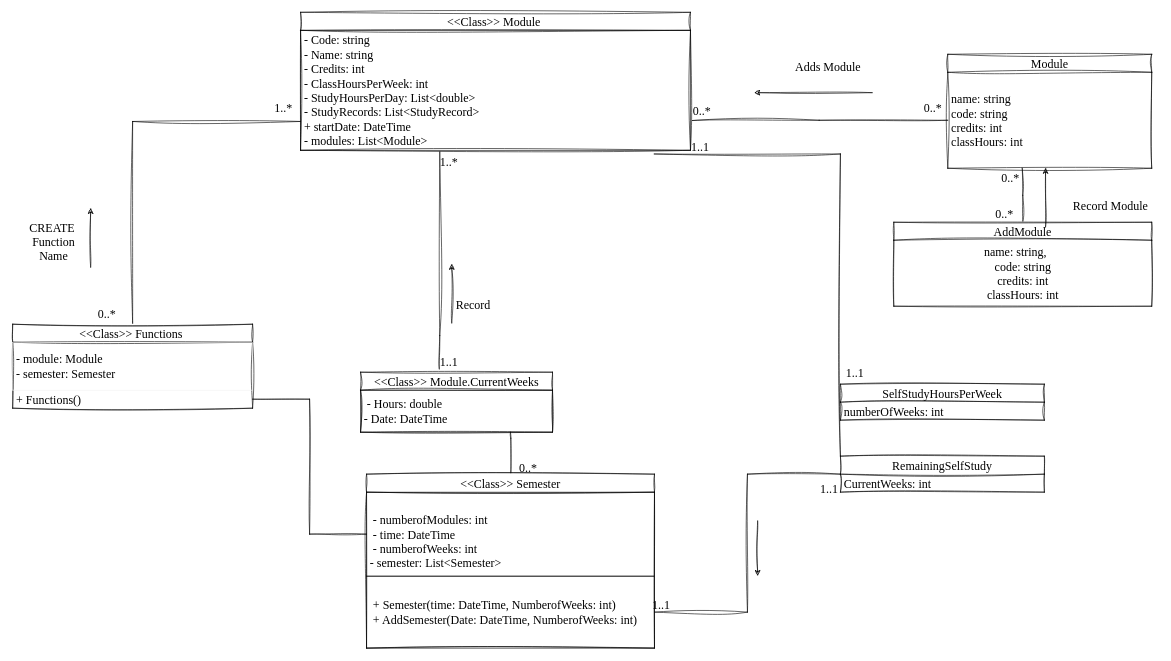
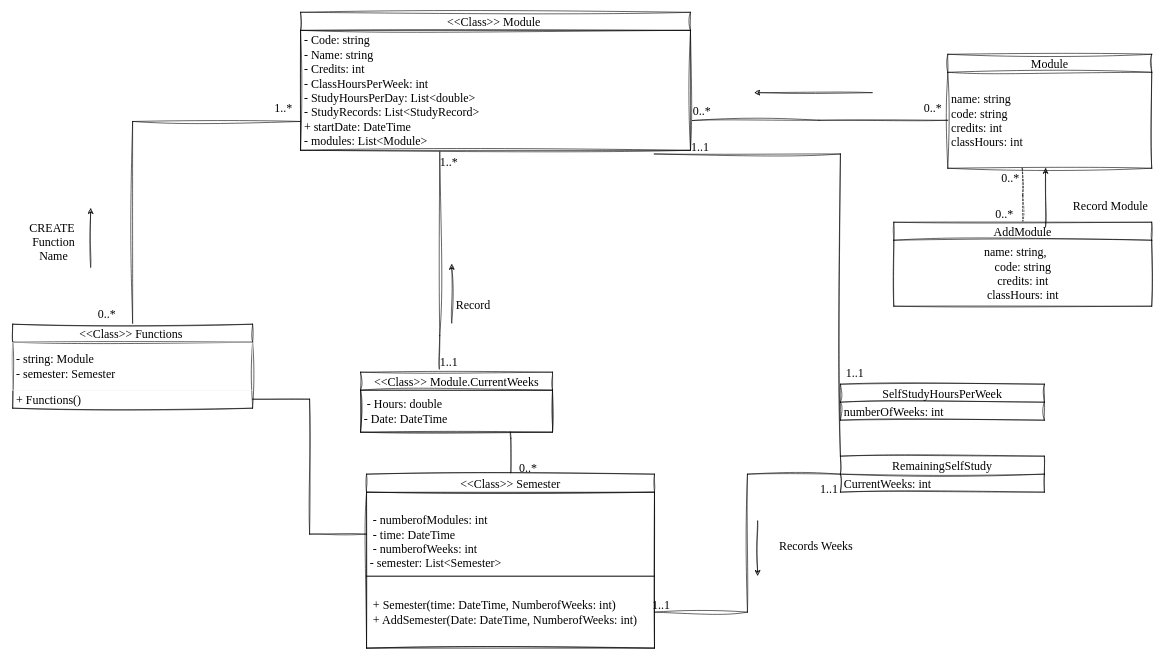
(828, 66) -> none
(1023, 196) -> (1023, 196)
(78, 366) -> (78, 366)
none -> (815, 546)
